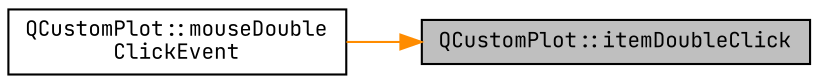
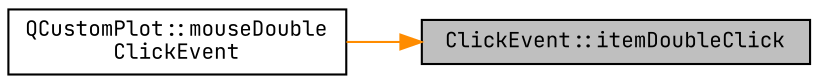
(616, 42) -> (616, 42)
